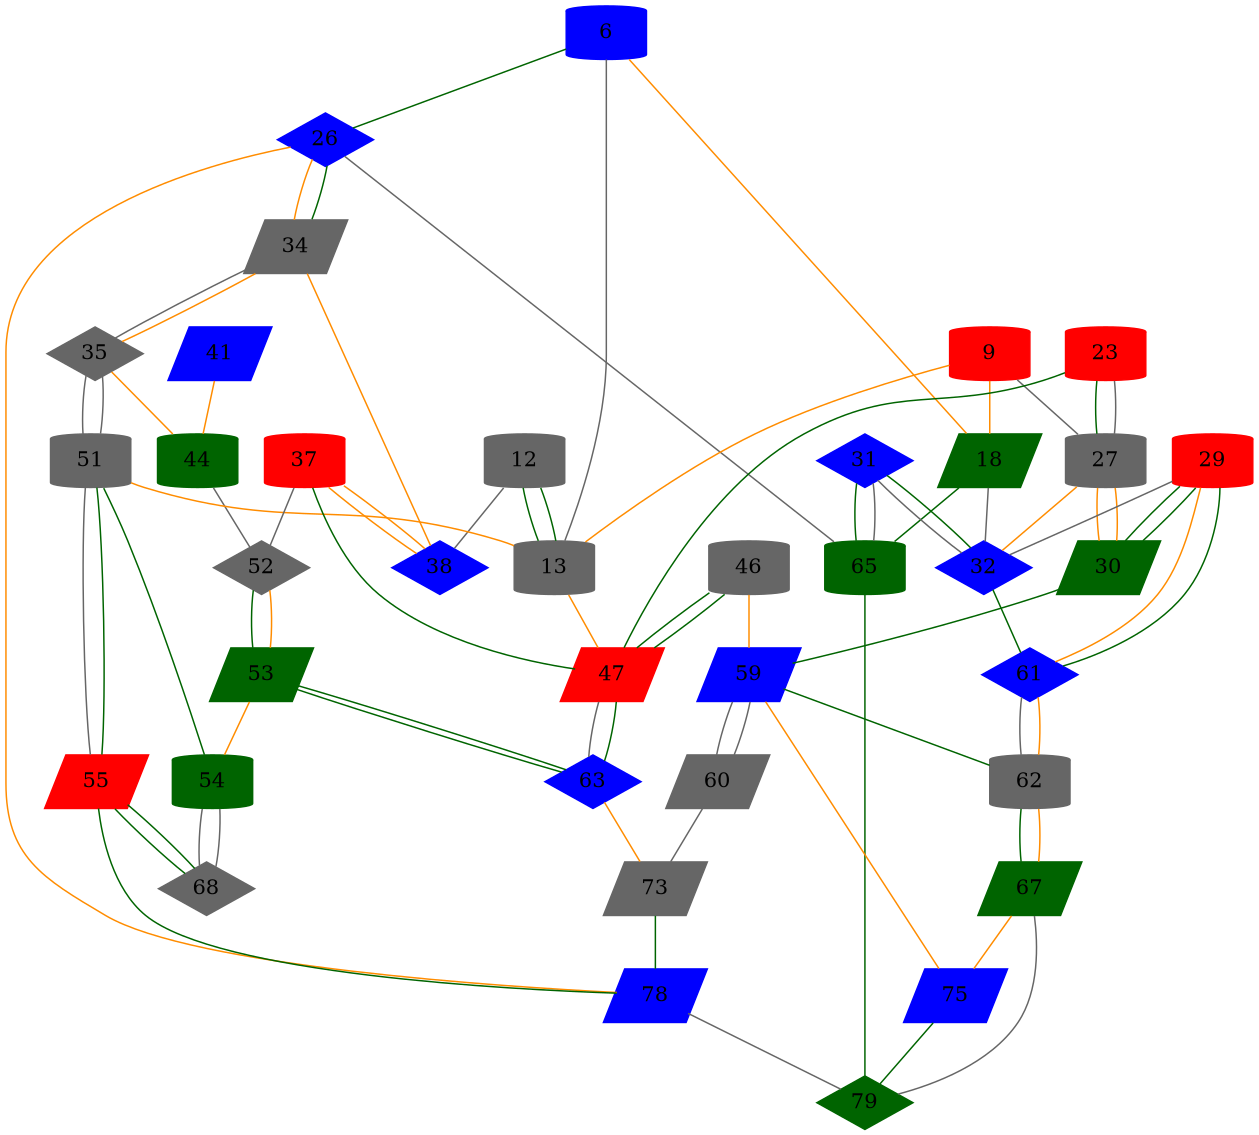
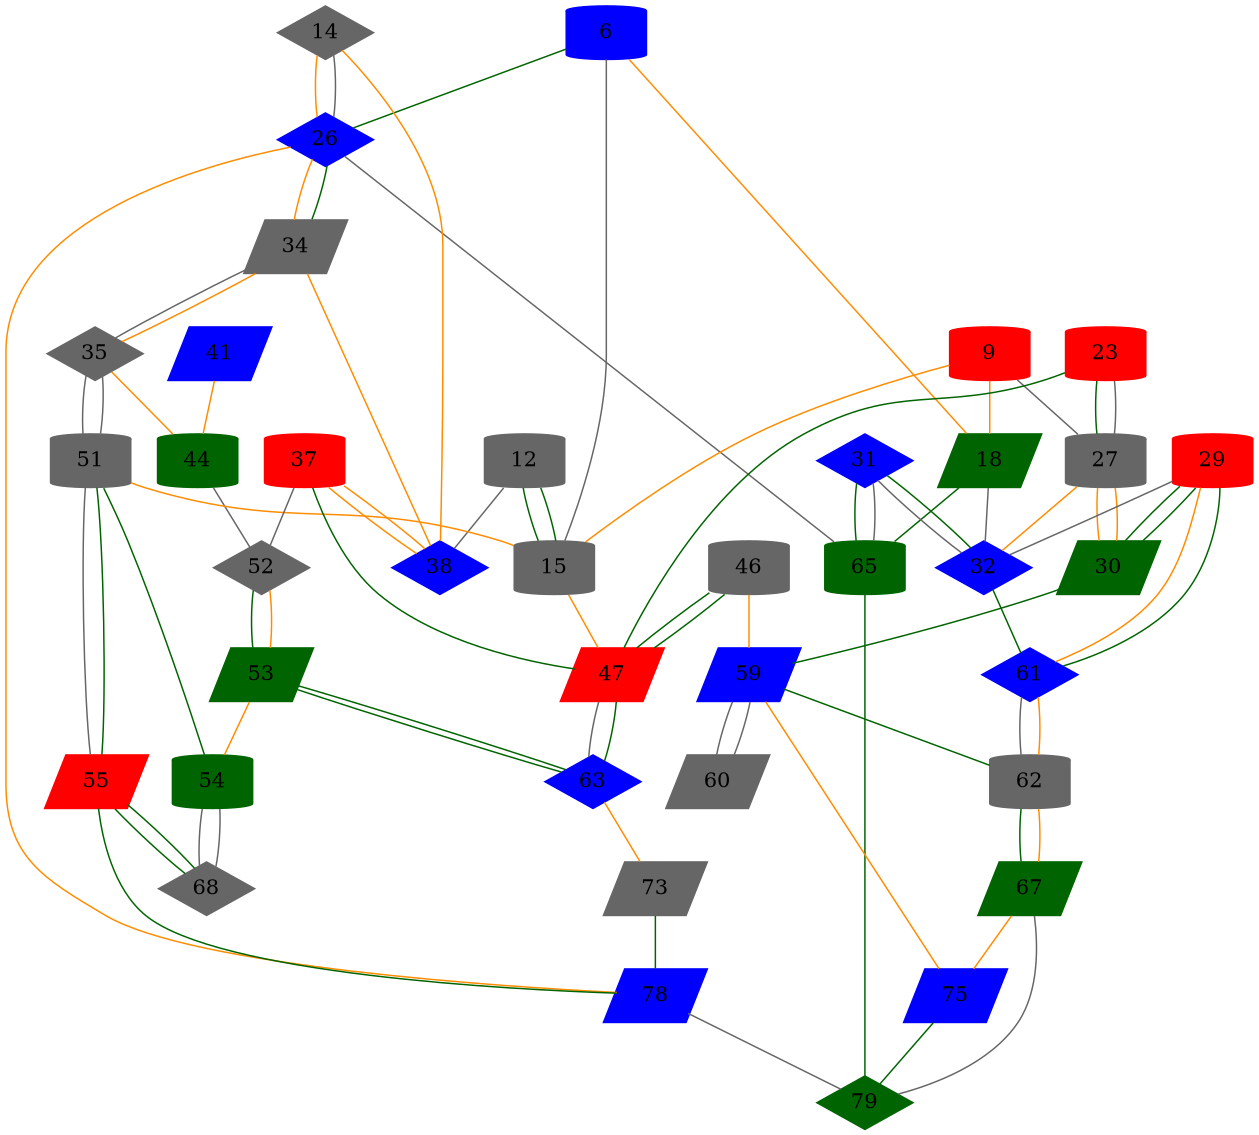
none -> (325, 33)
(554, 568) -> (554, 568)
(686, 835) -> none
